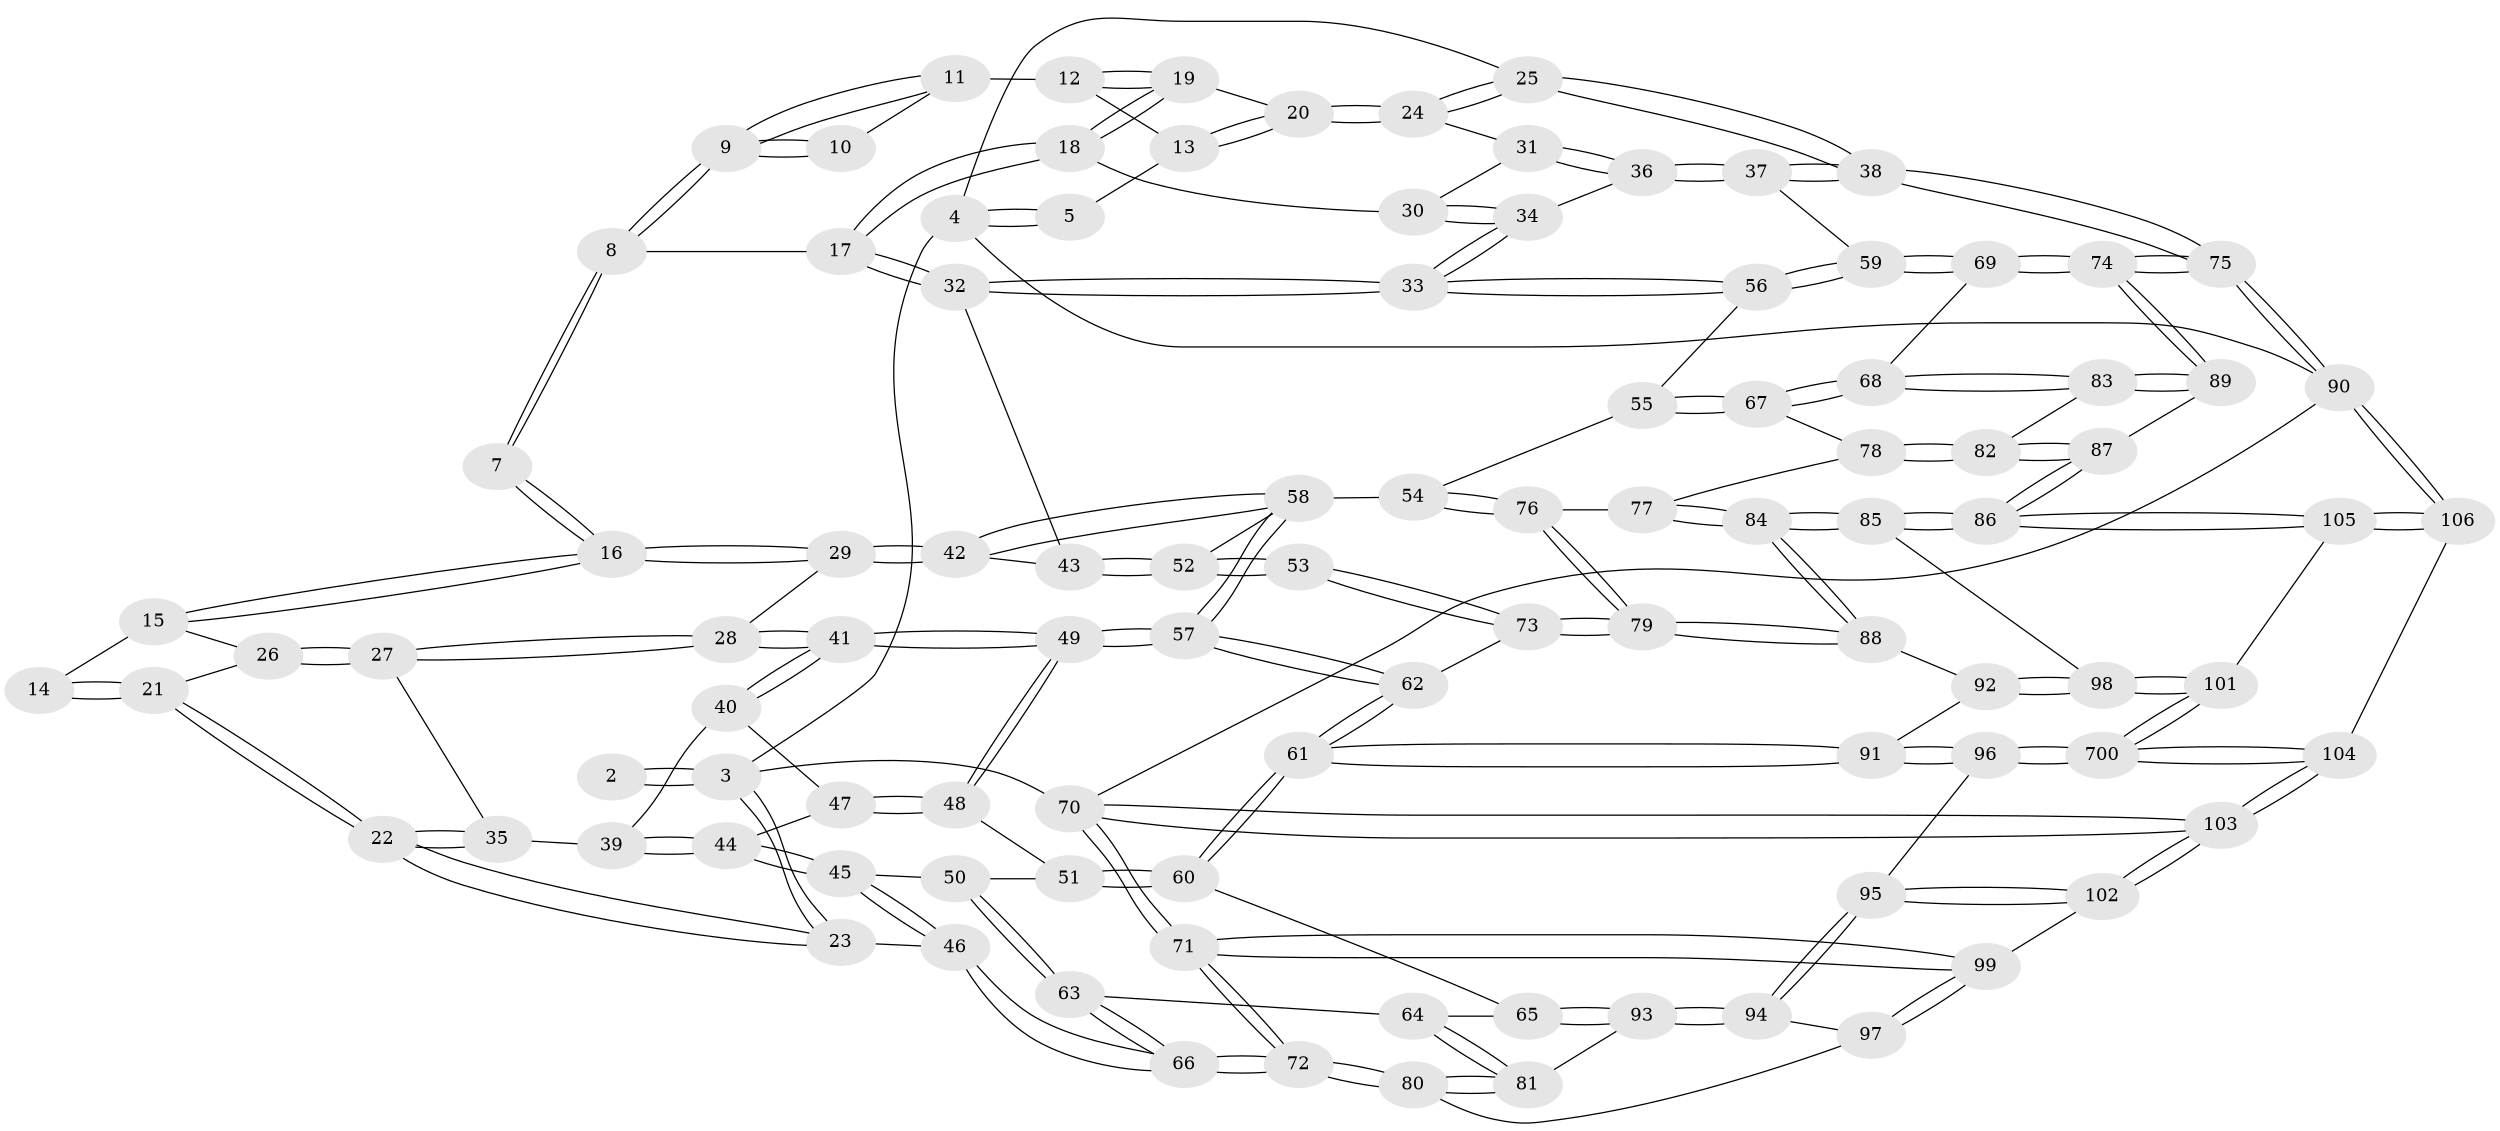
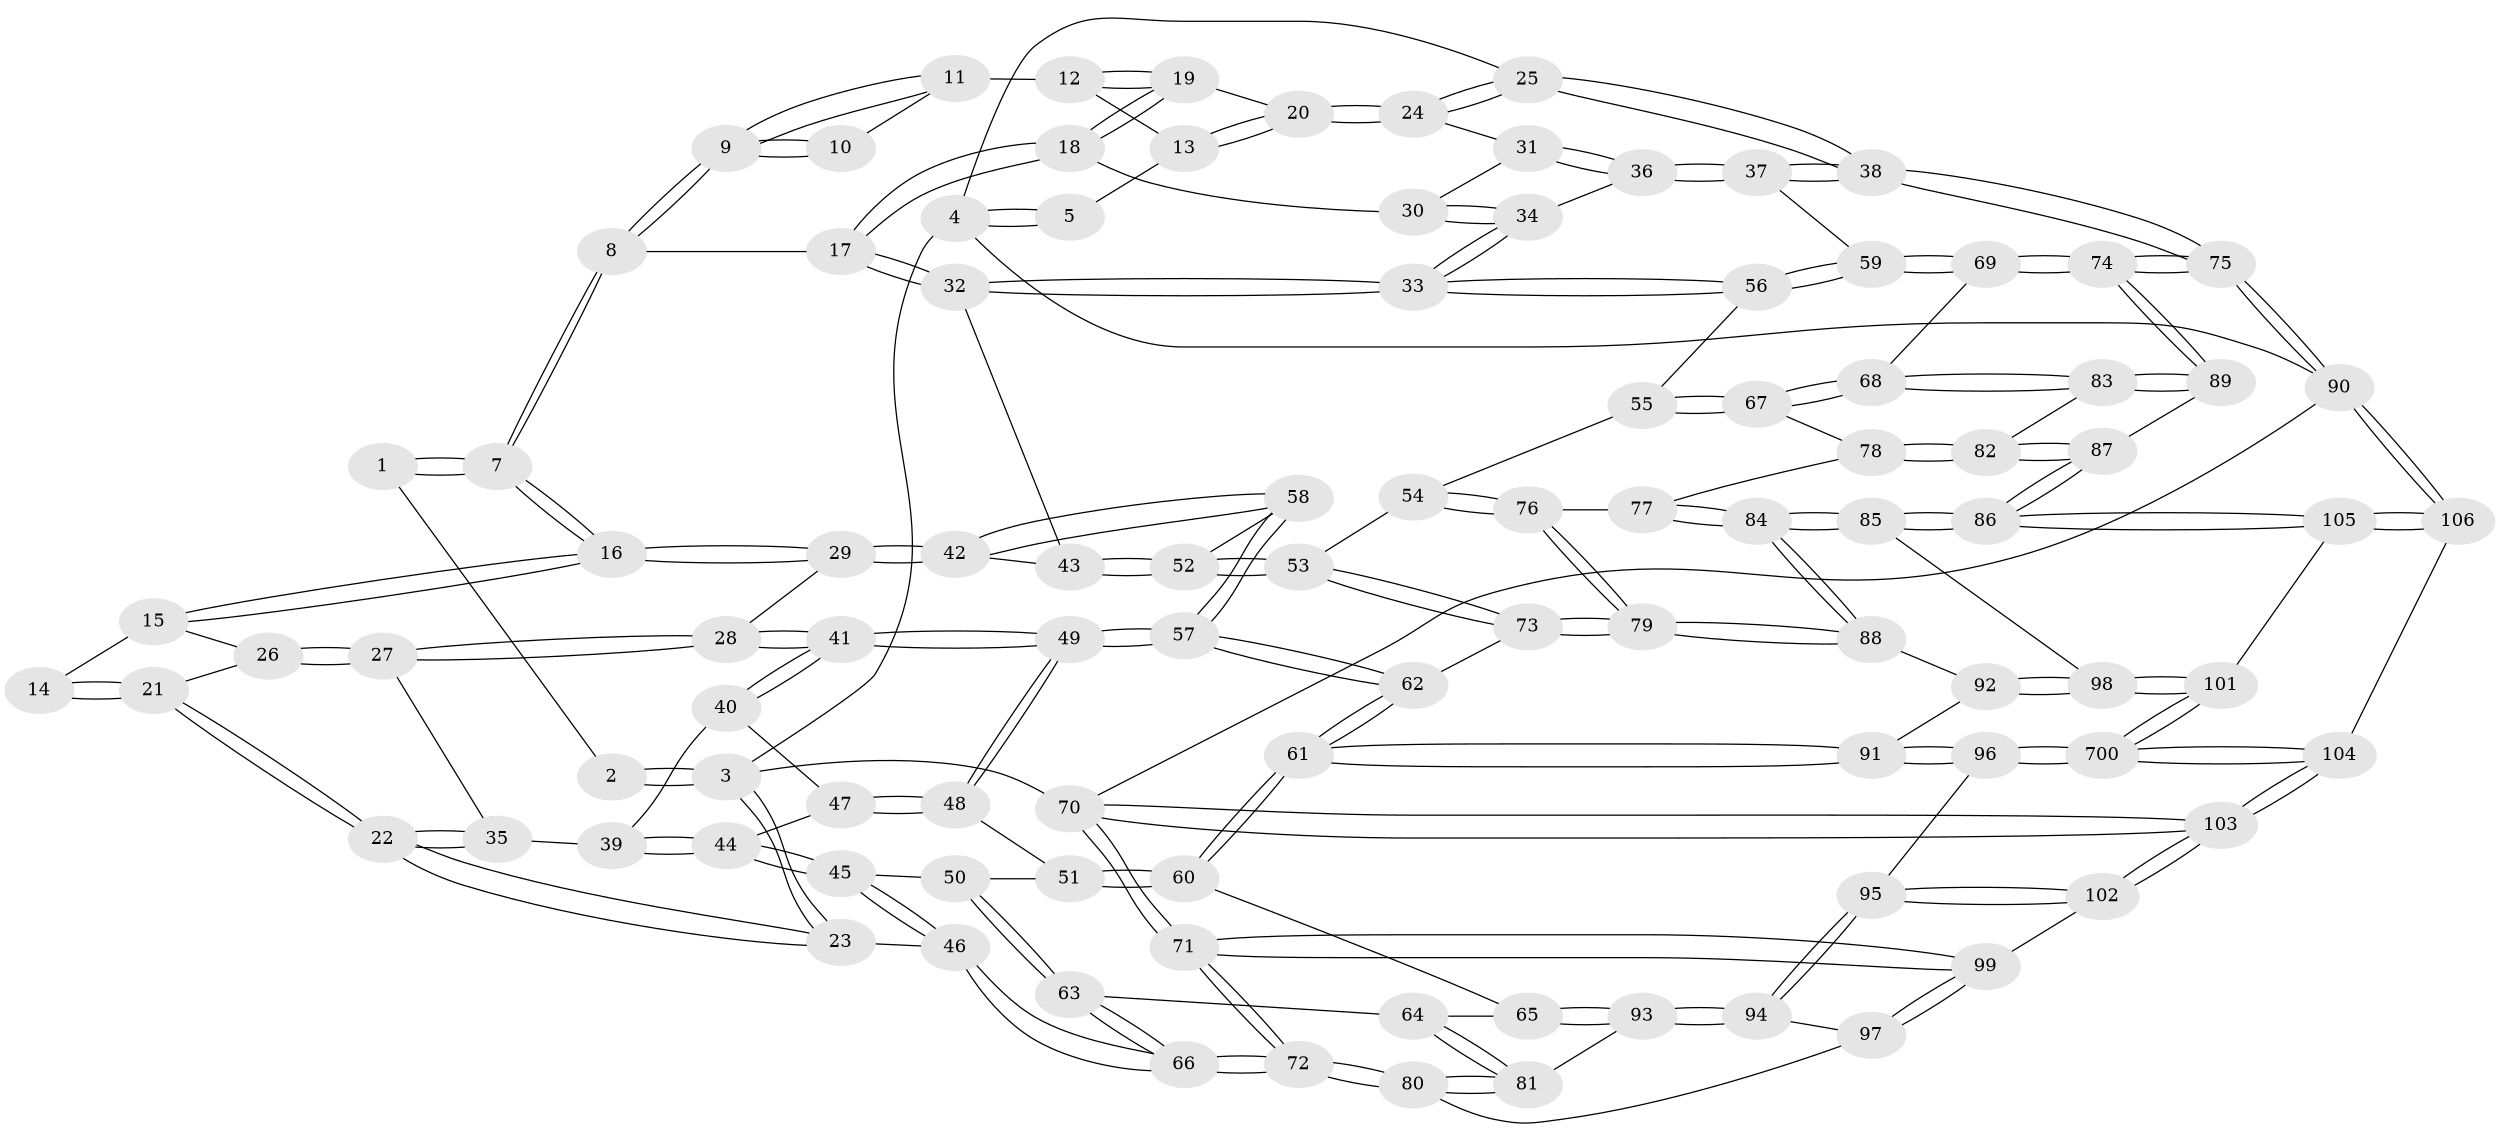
none -> (383, 467)
(1356, 498) -> (1356, 532)
